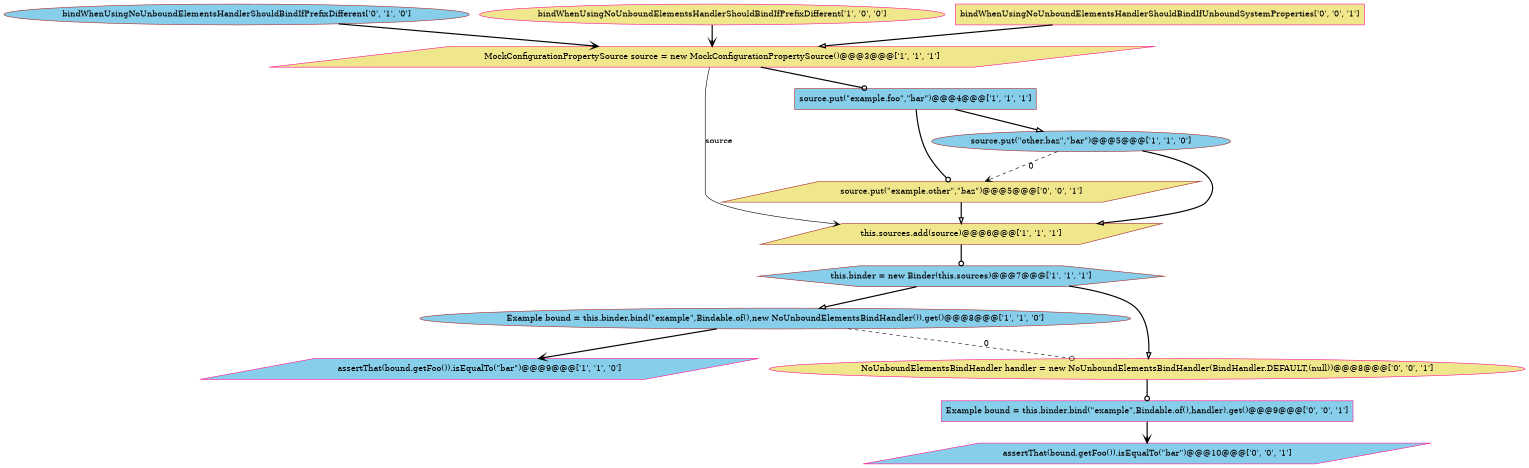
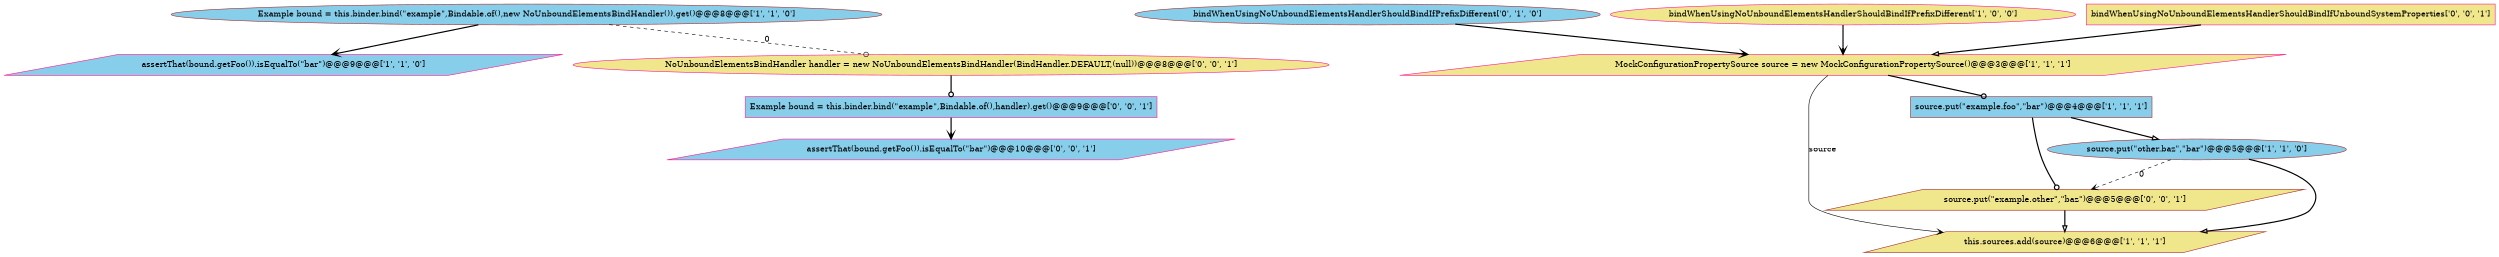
(961, 276) -> none
